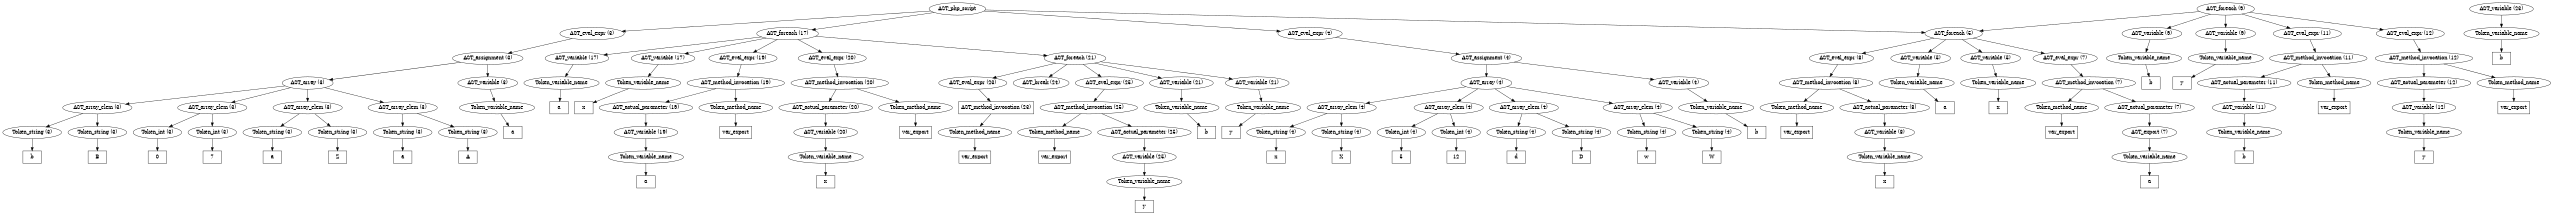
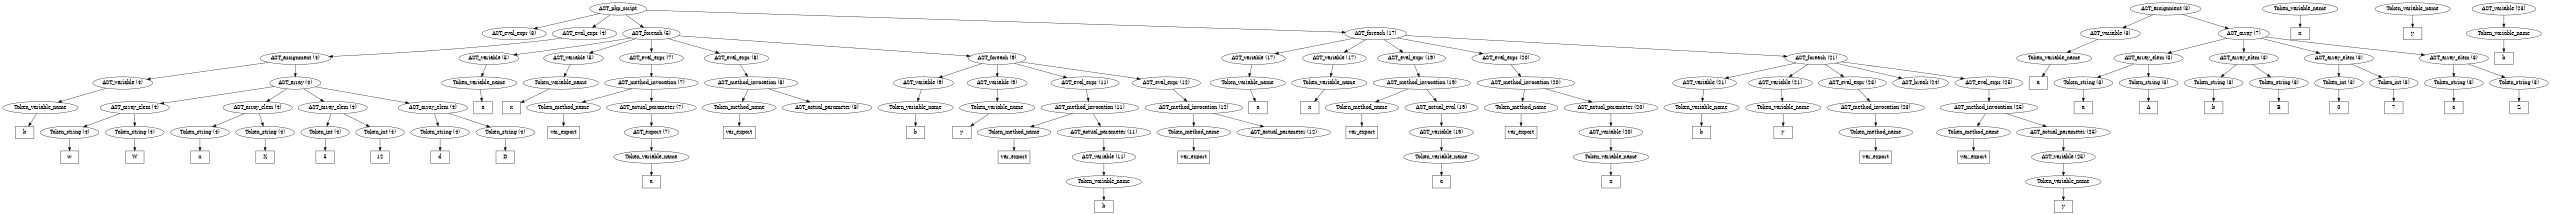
(2091, 21) -> (823, 46)
(542, 45) -> none
(308, 83) -> (2244, 34)
(646, 108) -> (1441, 108)
(996, 108) -> (1876, 108)
(2424, 108) -> none
(1885, 132) -> none
